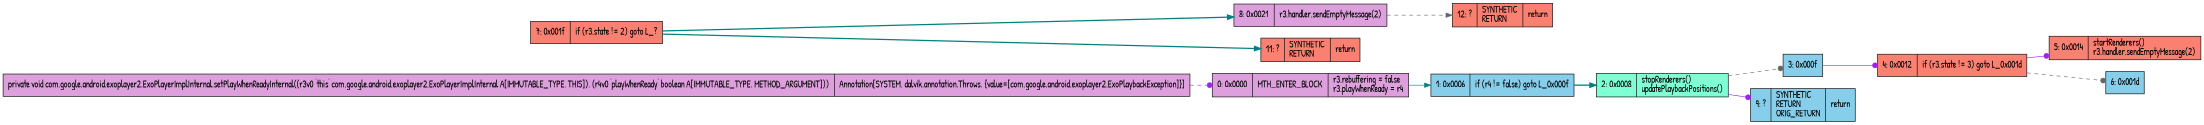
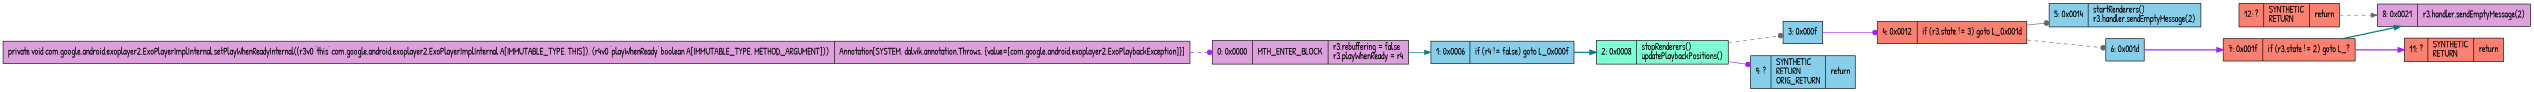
(1416, 15) -> (2355, 15)
(959, 41) -> (2377, 50)
(2125, 48) -> (2125, 15)
none -> (2181, 50)
(2036, 57) -> (2036, 24)
